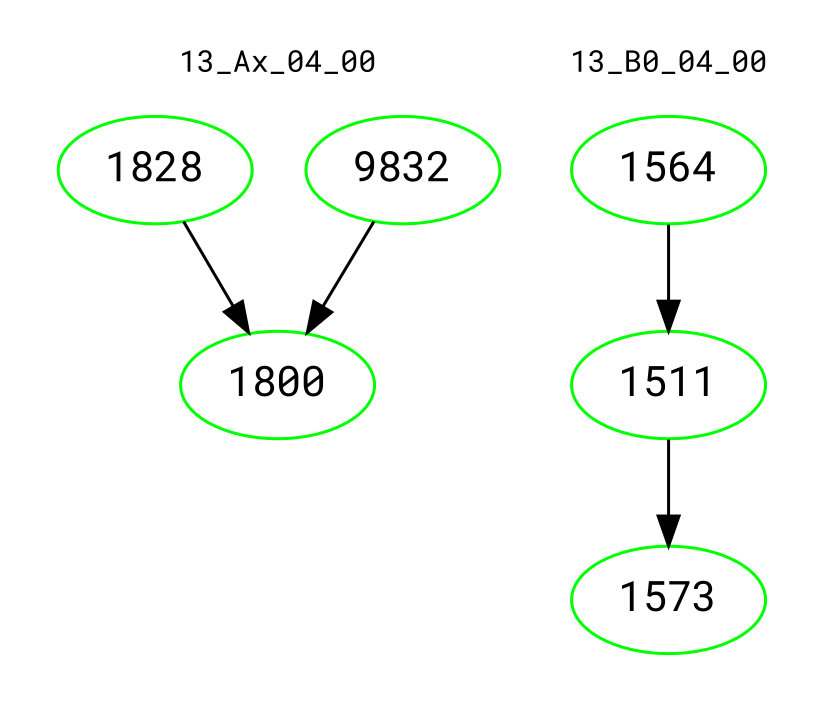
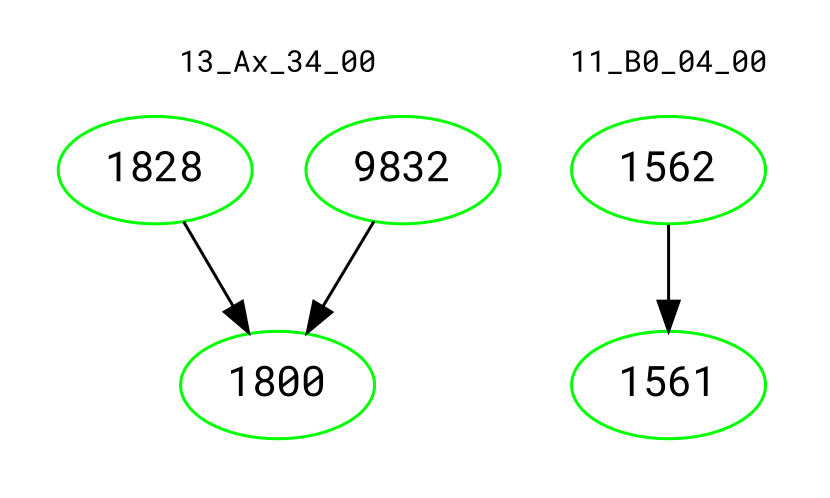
(279, 64) -> (279, 64)
(670, 64) -> (670, 64)
(669, 170) -> (669, 170)
(669, 385) -> (669, 385)
(669, 600) -> none
